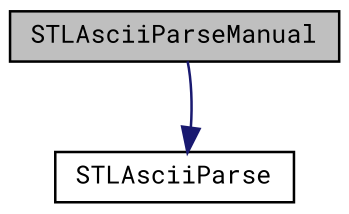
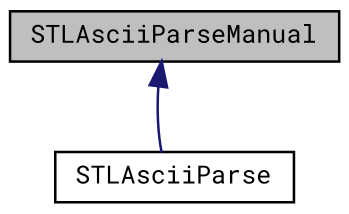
(191, 94) -> (158, 120)
